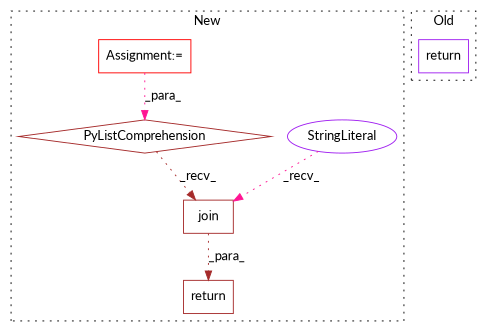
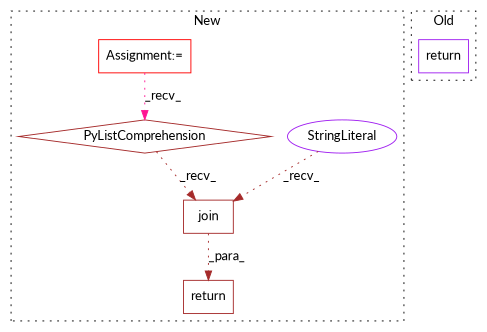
(163, 96) -> (163, 96)
(280, 174) -> (280, 174)
